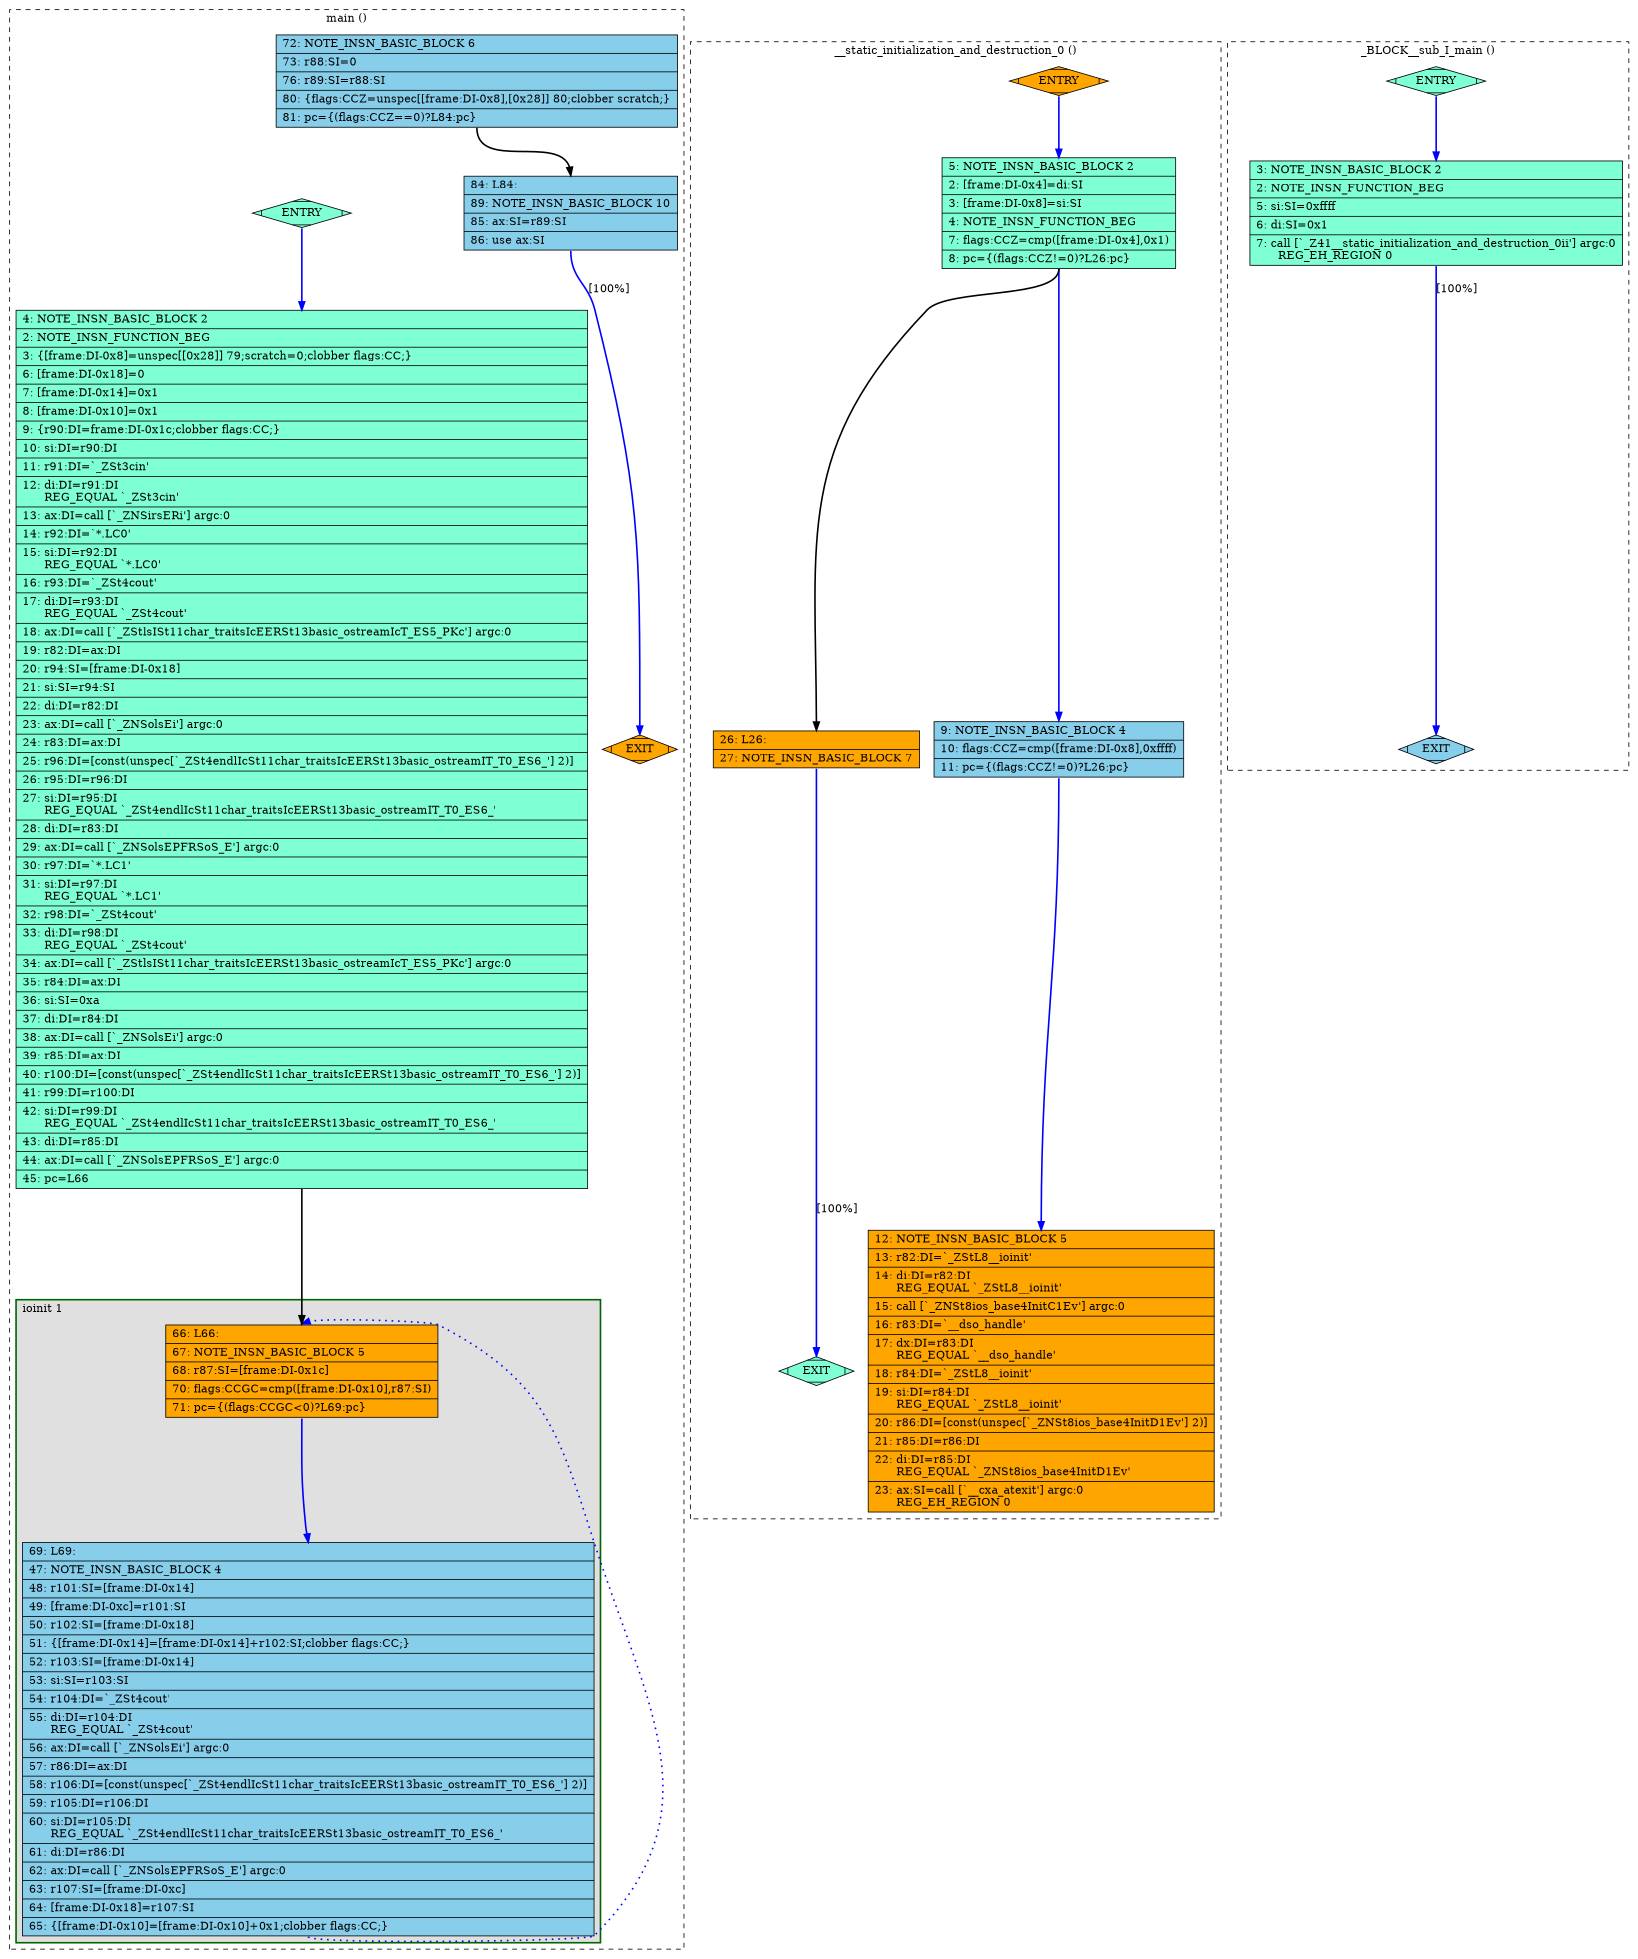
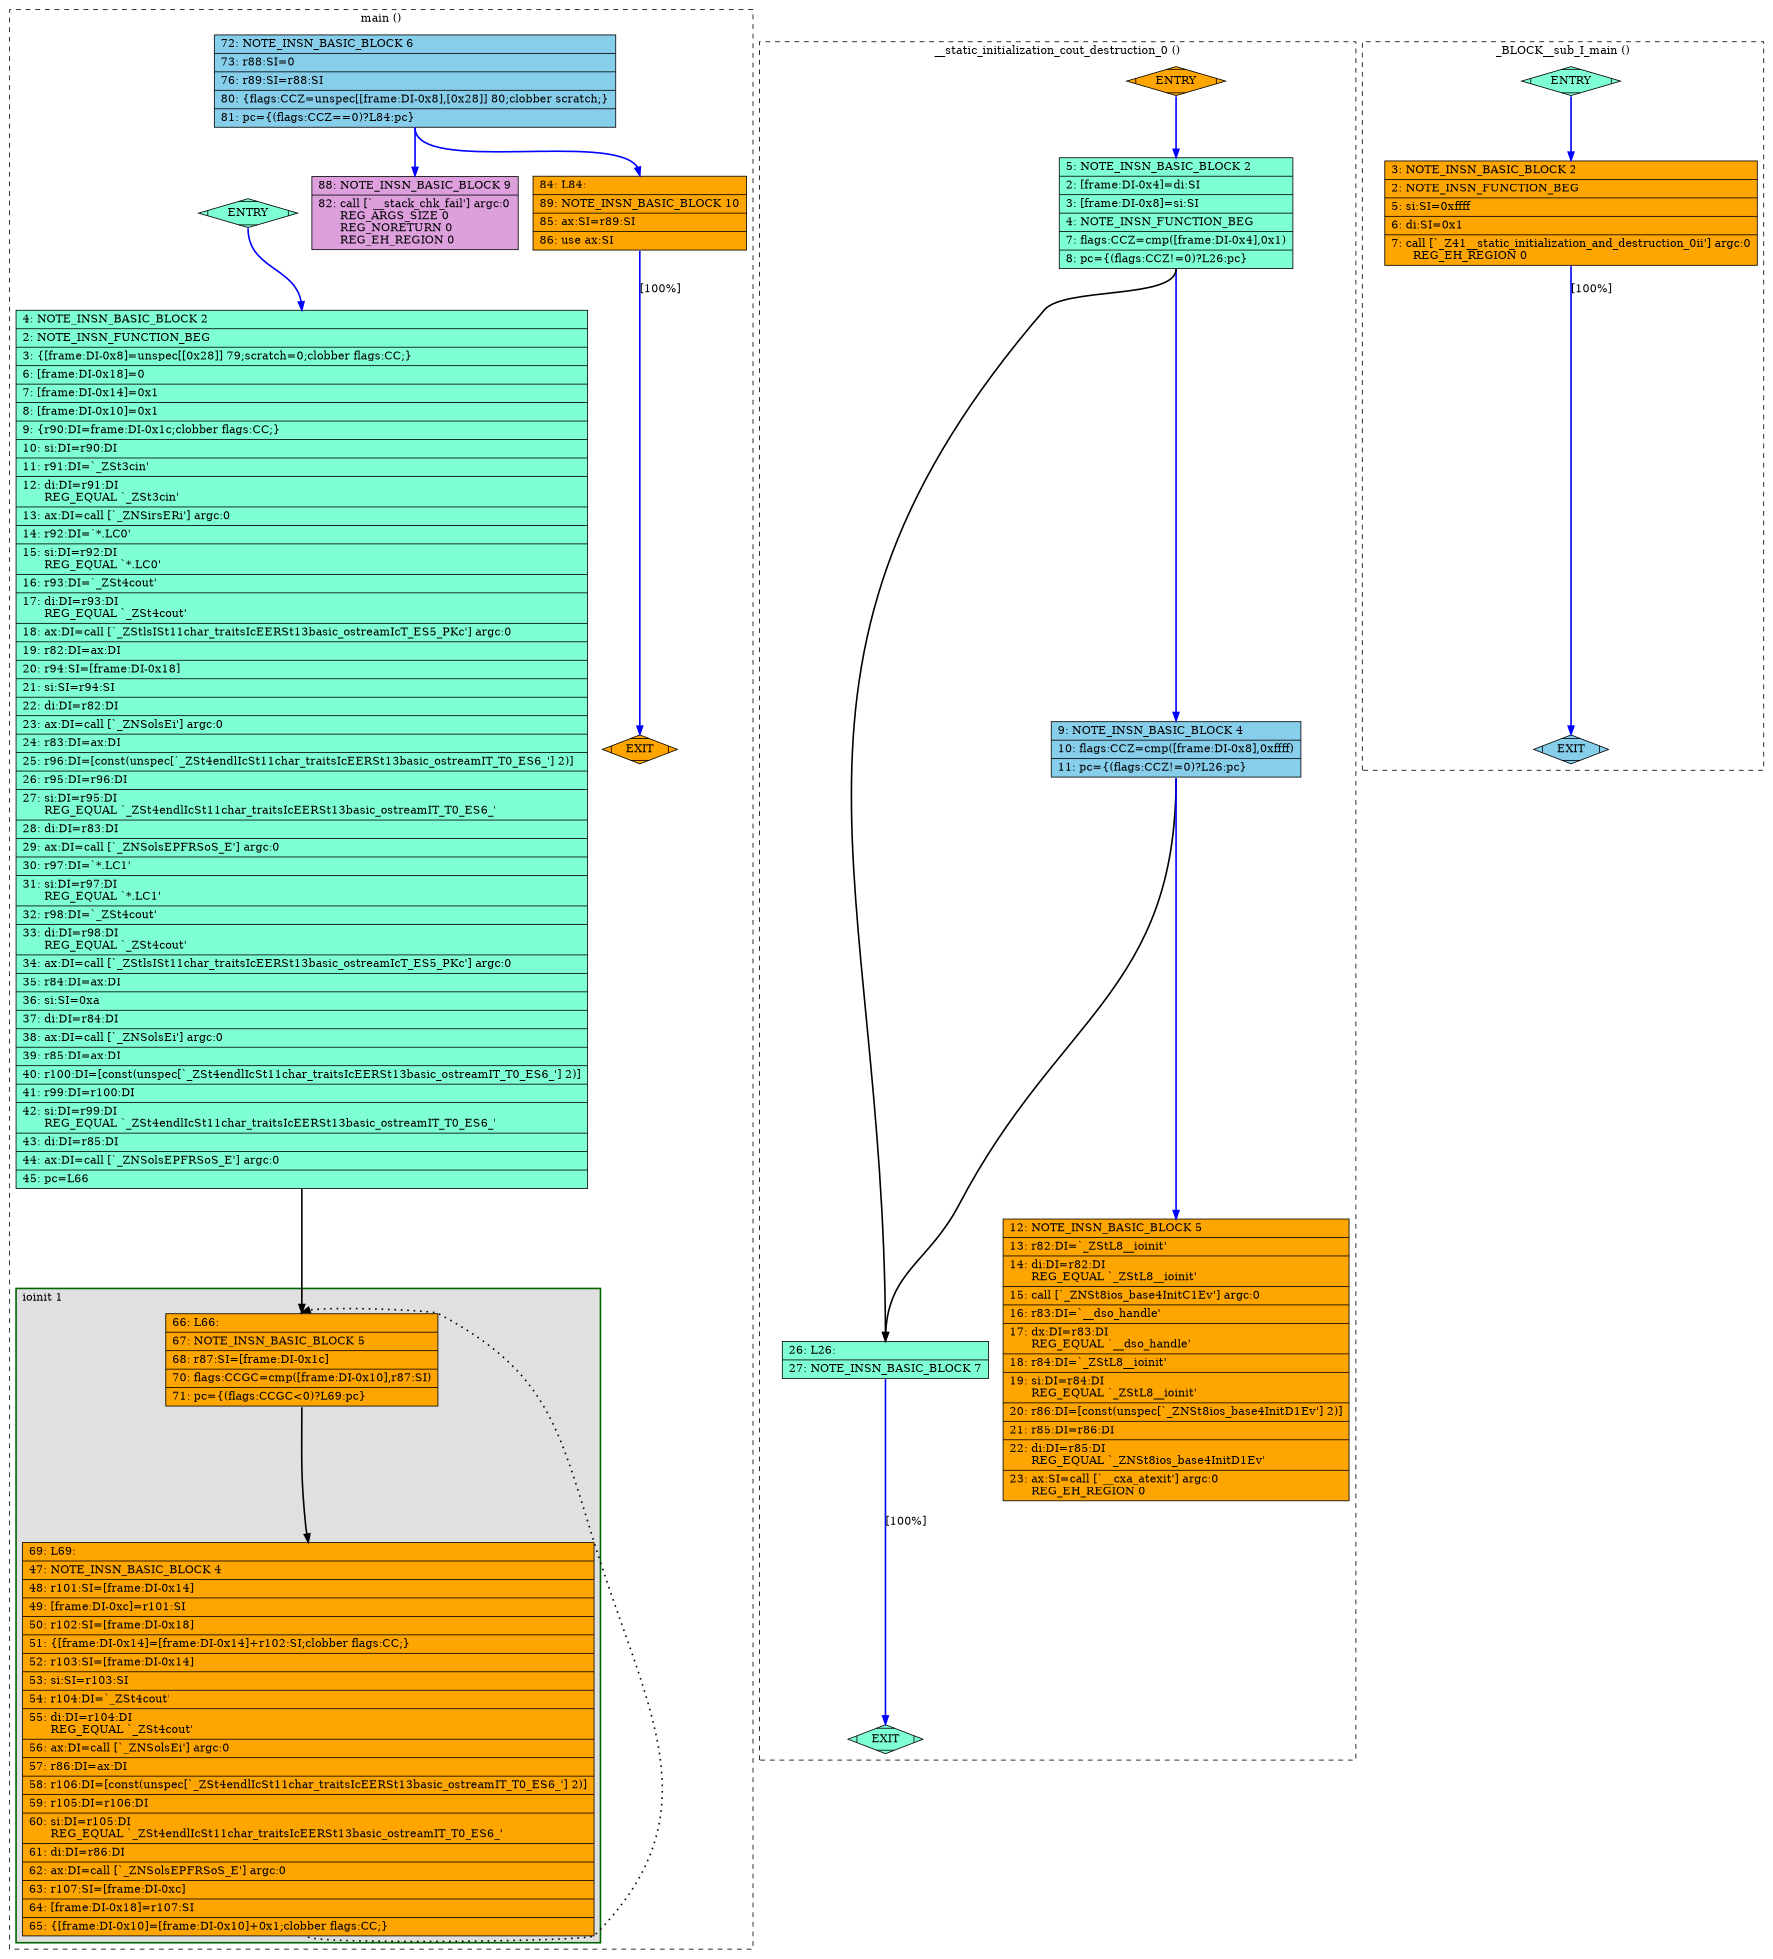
(956, 51) -> (1058, 51)
(520, 152) -> (524, 152)
none -> (415, 213)
(571, 213) -> (640, 213)
(1436, 213) -> (1571, 213)
(816, 749) -> (885, 1360)
none -> (1054, 1065)
(302, 1476) -> (302, 1471)
(643, 1686) -> (641, 1681)
(308, 1739) -> (308, 1739)
